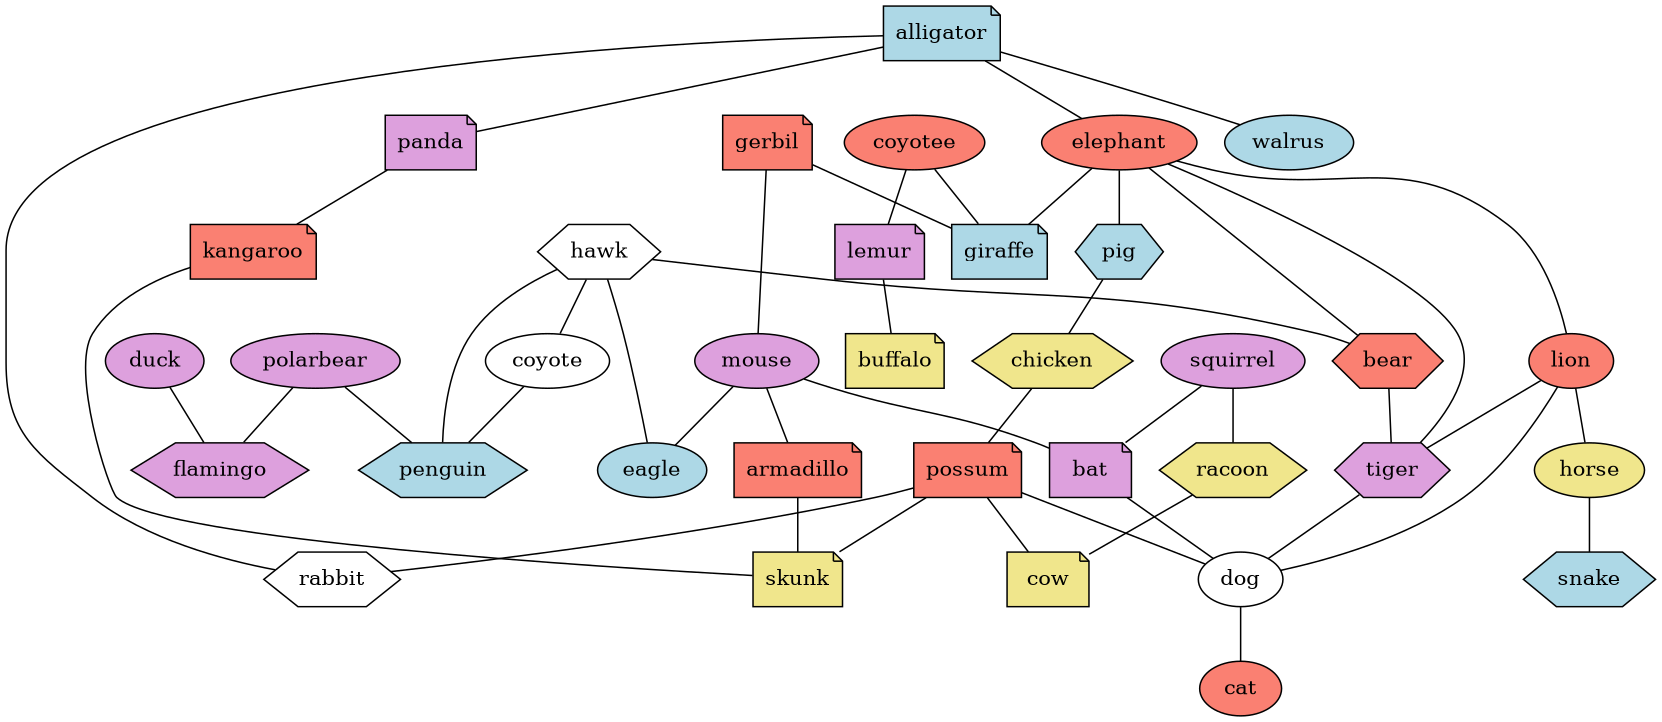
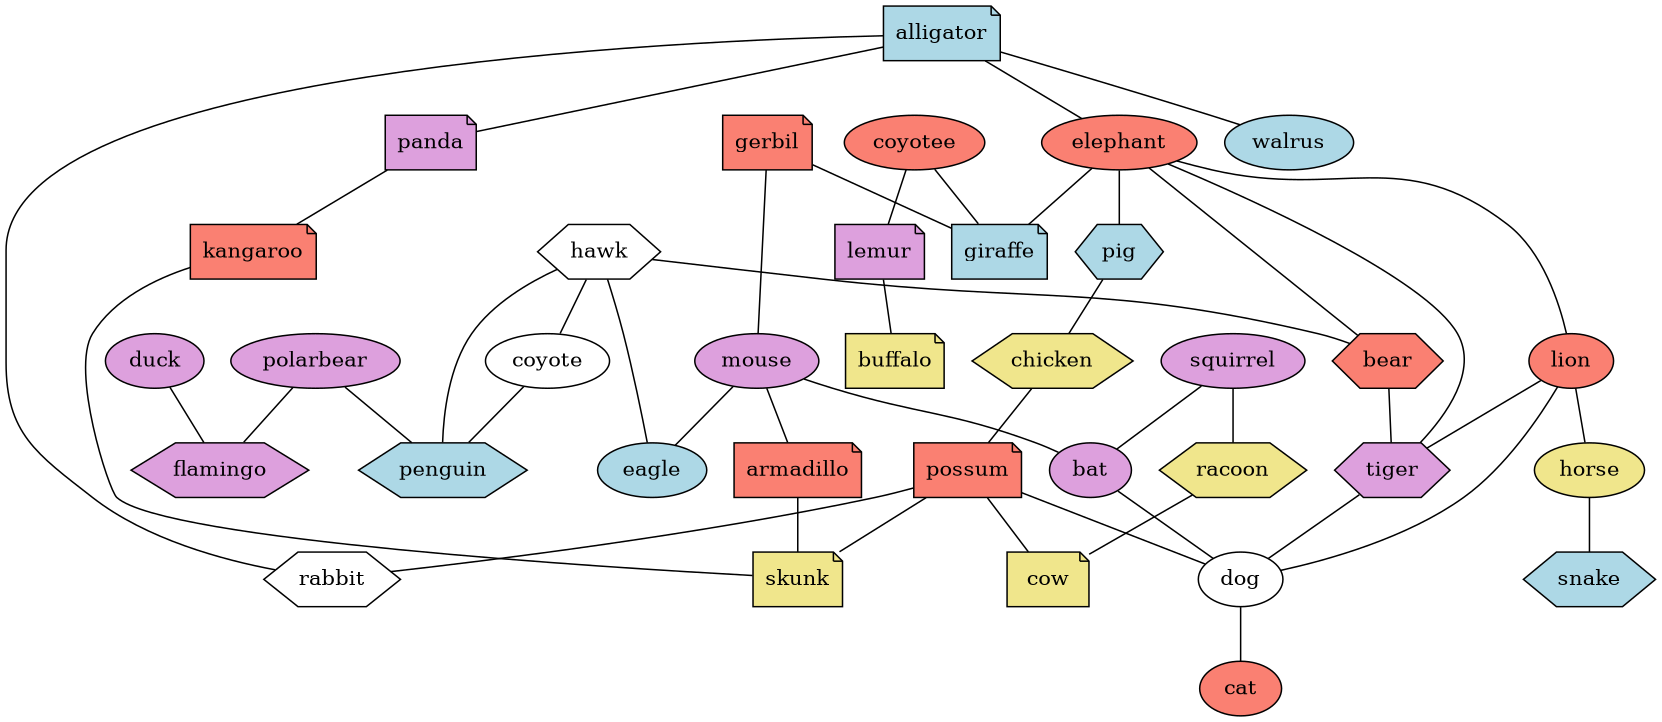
(1090, 470) -> (1090, 470)
